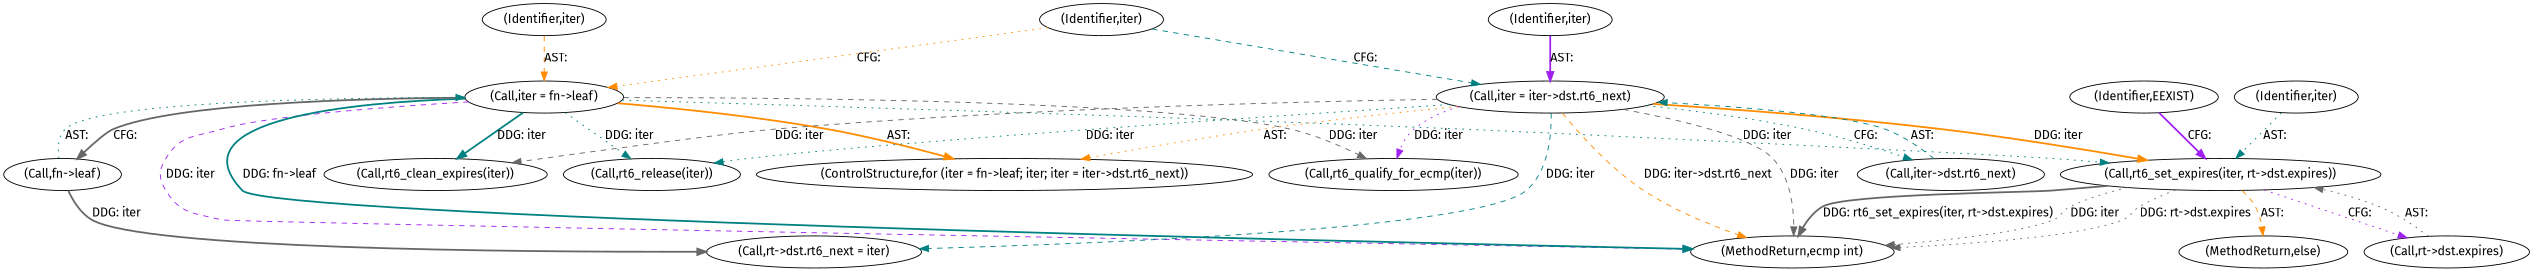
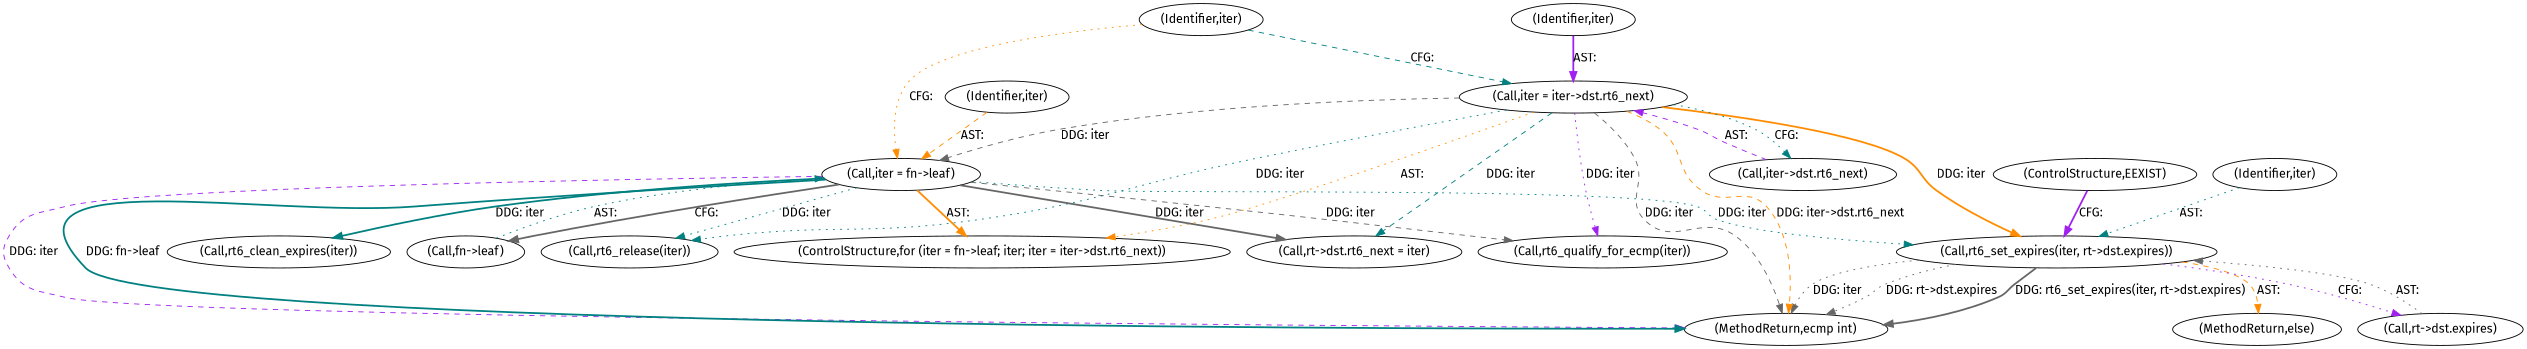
(2144, 97) -> (2095, 174)
(1805, 114) -> (1706, 133)
(955, 116) -> (1202, 111)
(374, 248) -> (1118, 212)
